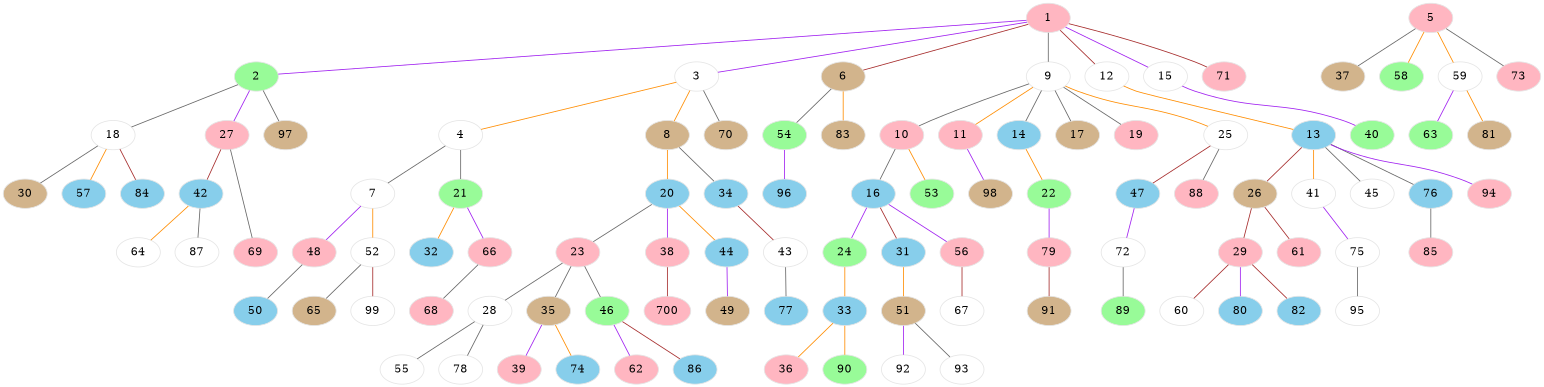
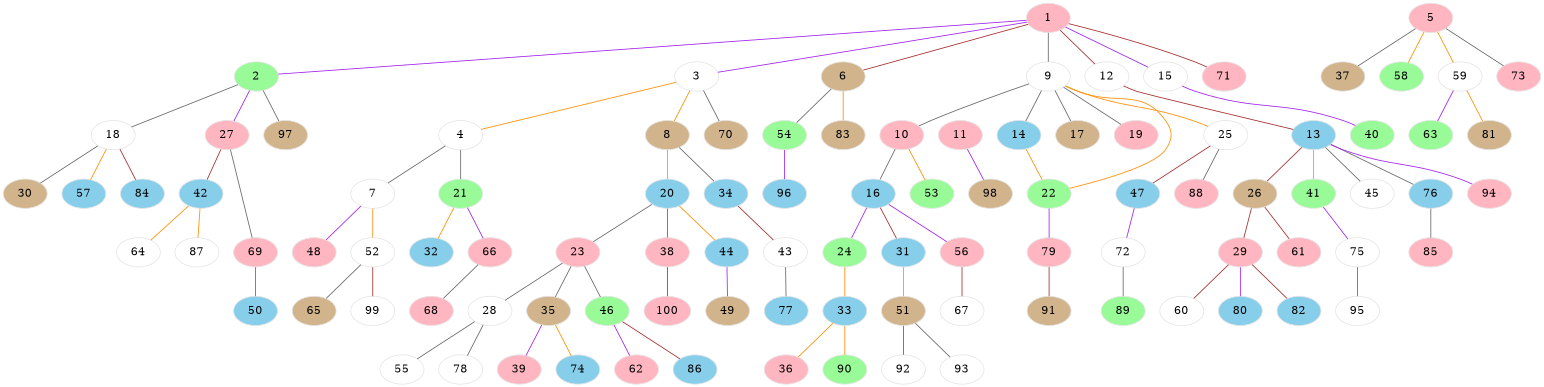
(1004, 106) -> (1171, 133)
(1208, 109) -> (1208, 109)
(1314, 194) -> (1314, 194)
(199, 223) -> (199, 223)
(285, 282) -> (256, 282)
(667, 311) -> (667, 311)
